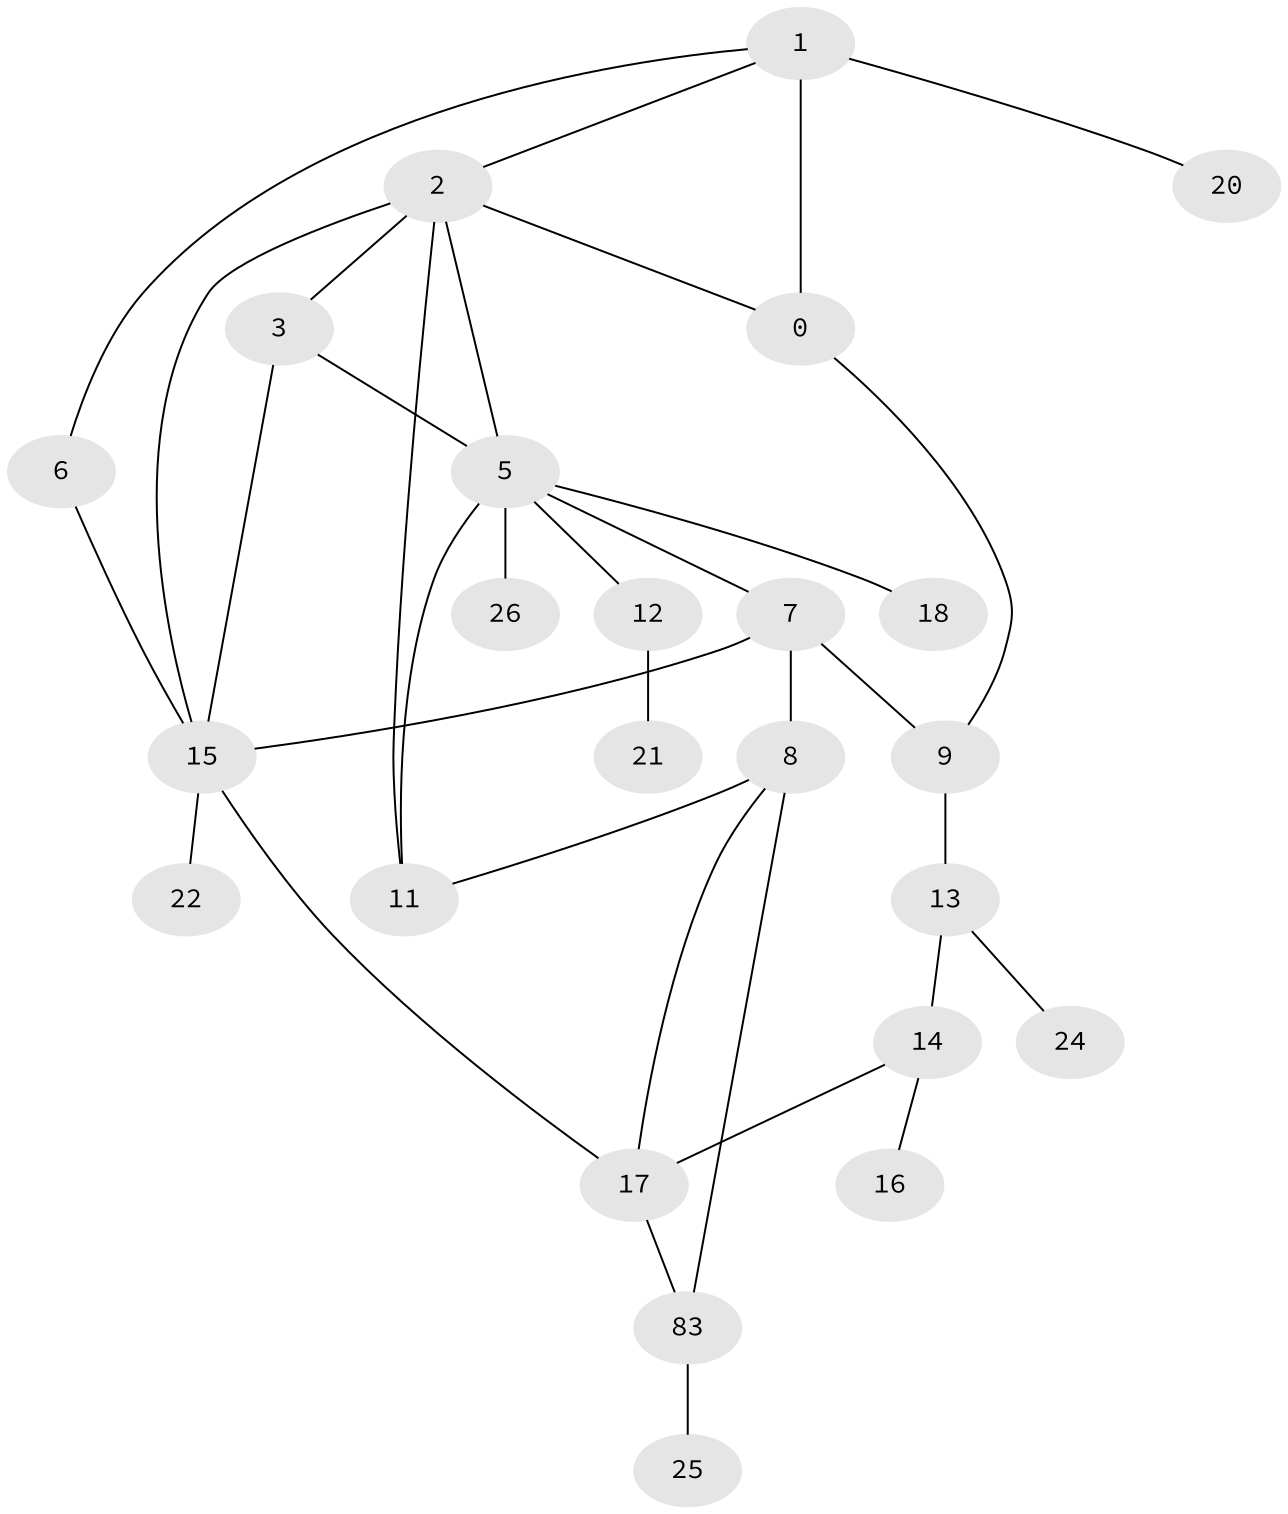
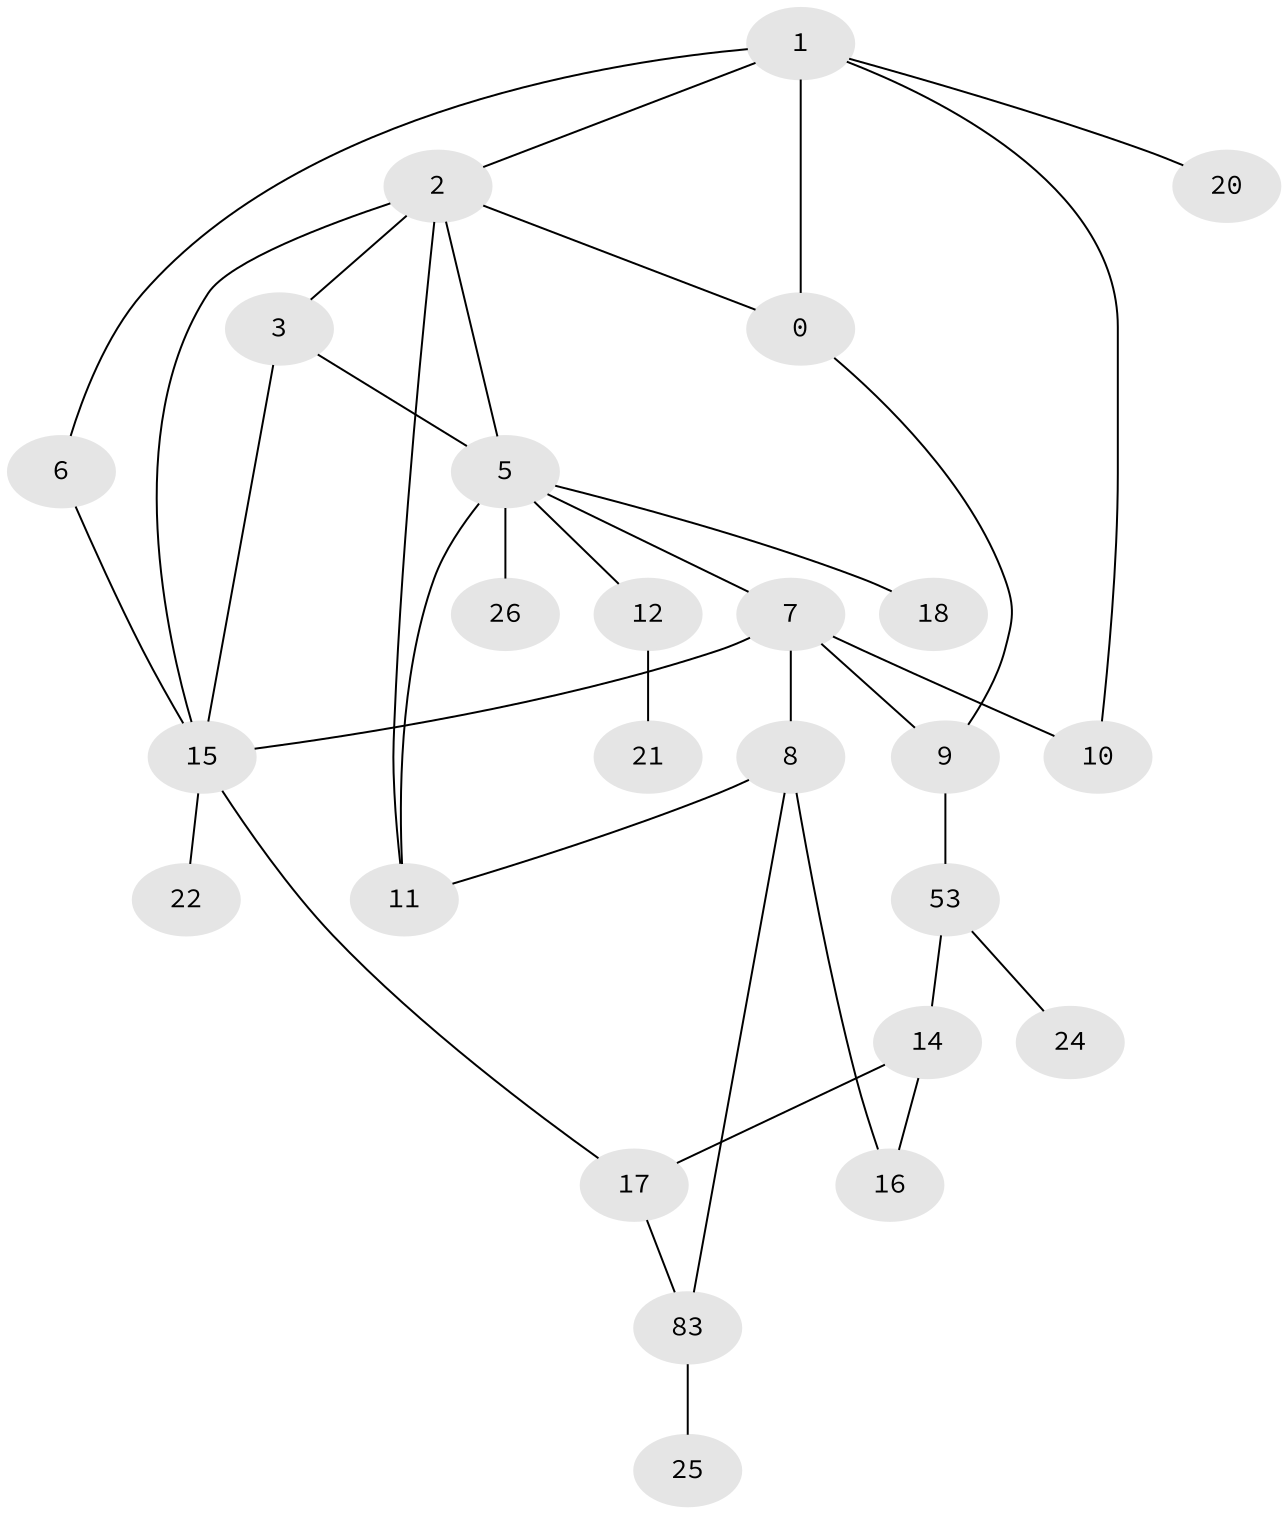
none -> (1098, 757)
(945, 900) -> (945, 900)
(680, 960) -> (831, 973)
